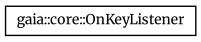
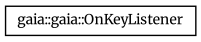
(101, 21) -> (101, 21)
